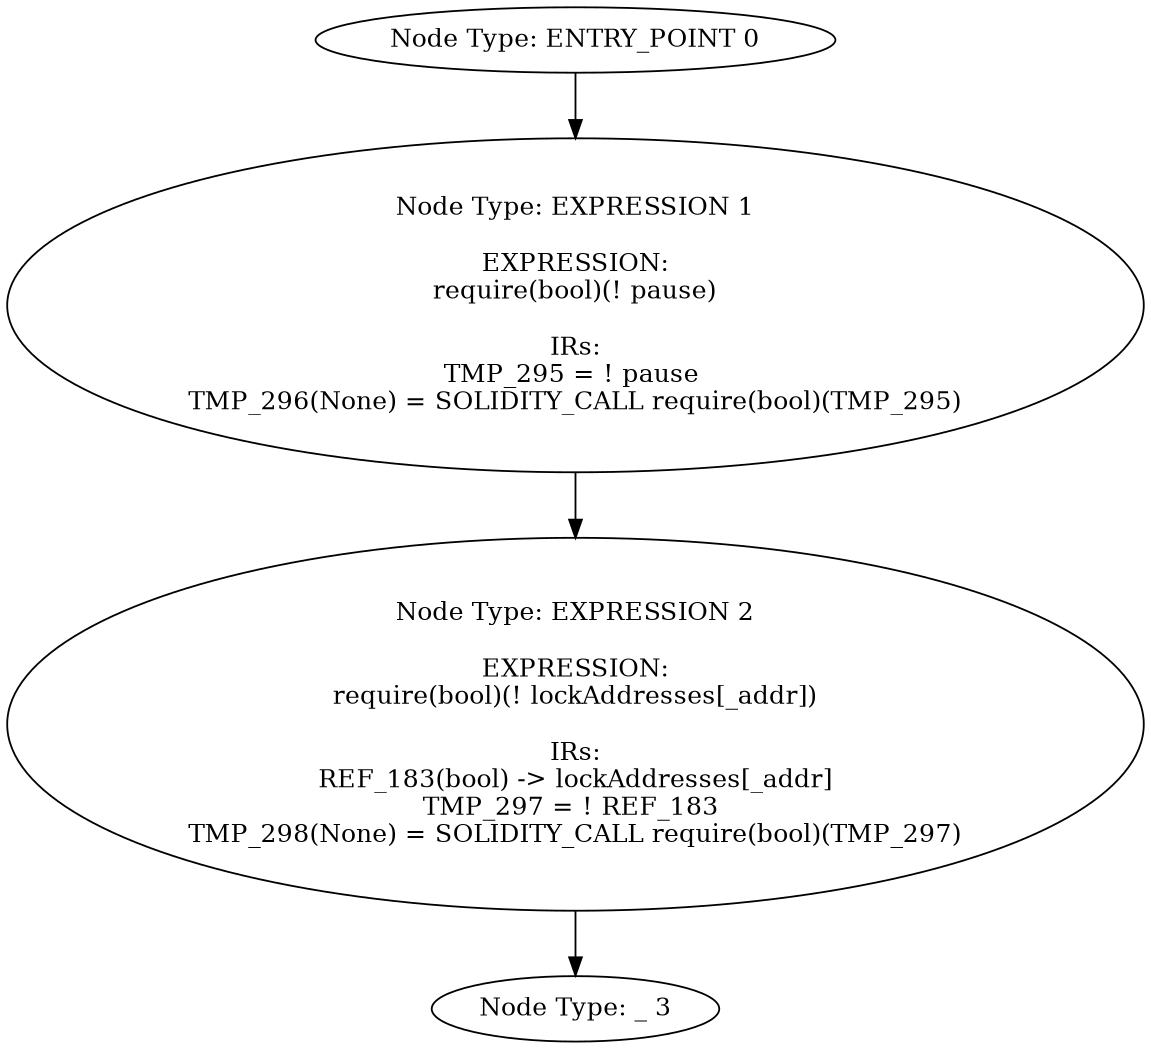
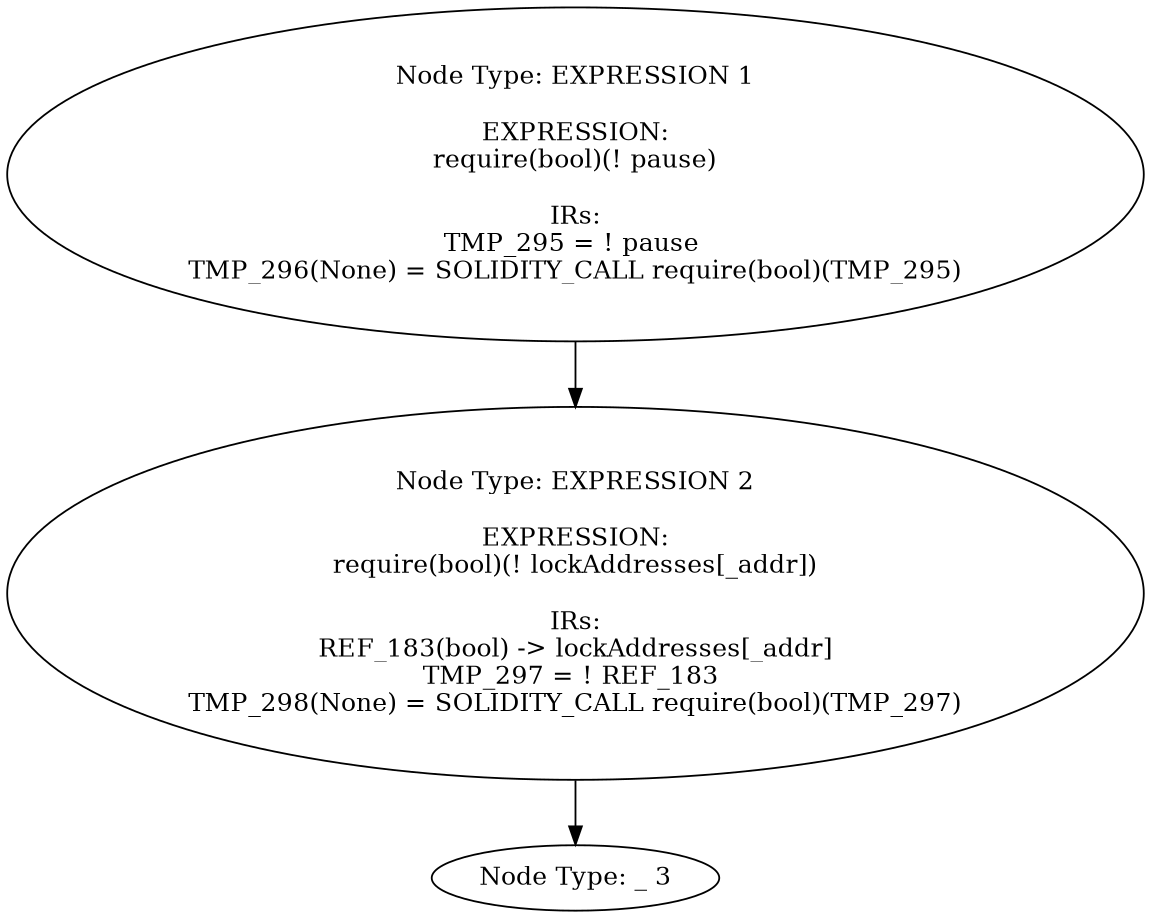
(575, 40) -> none
